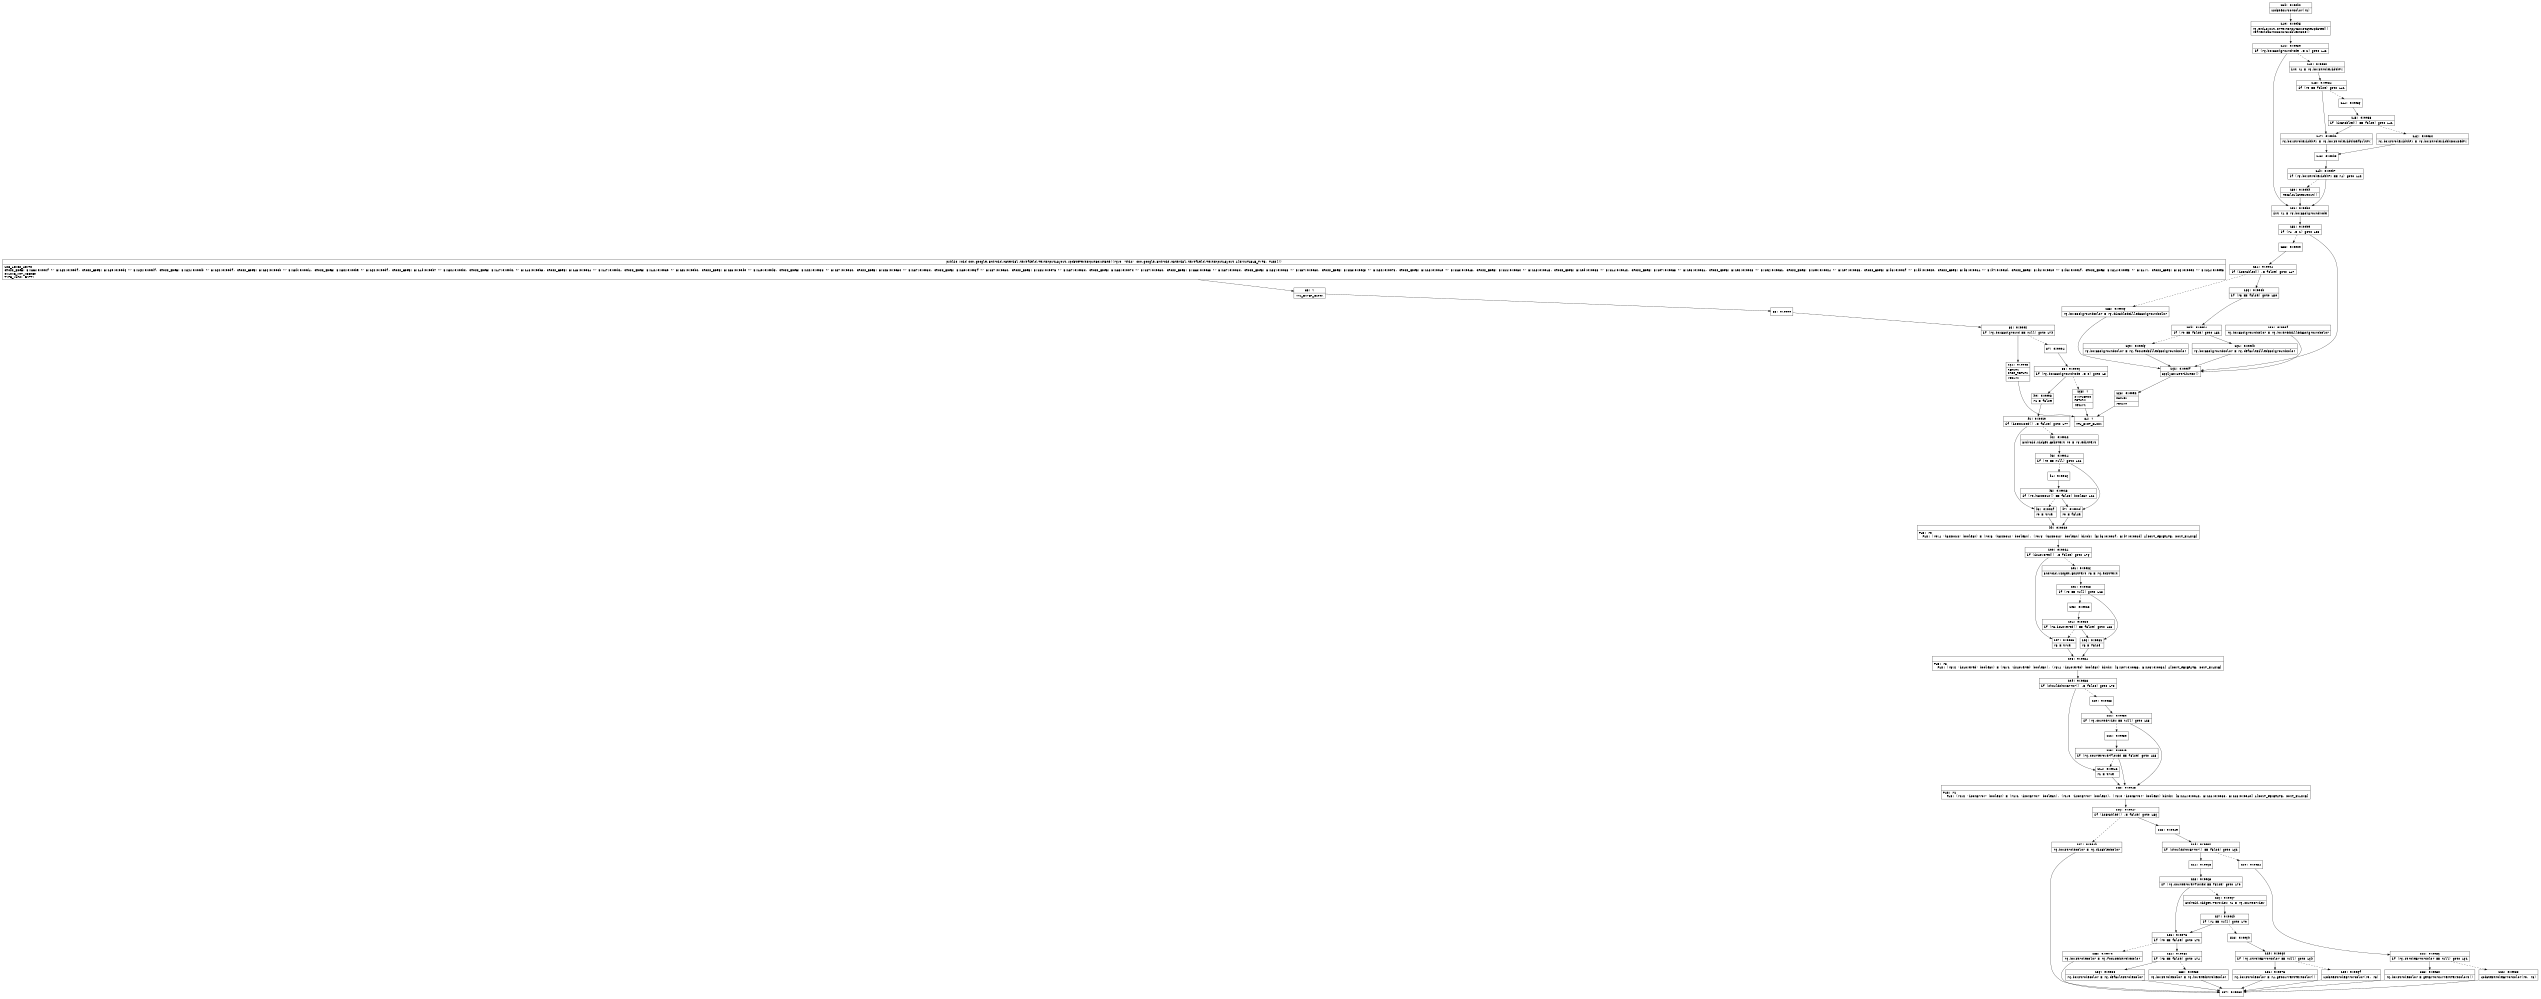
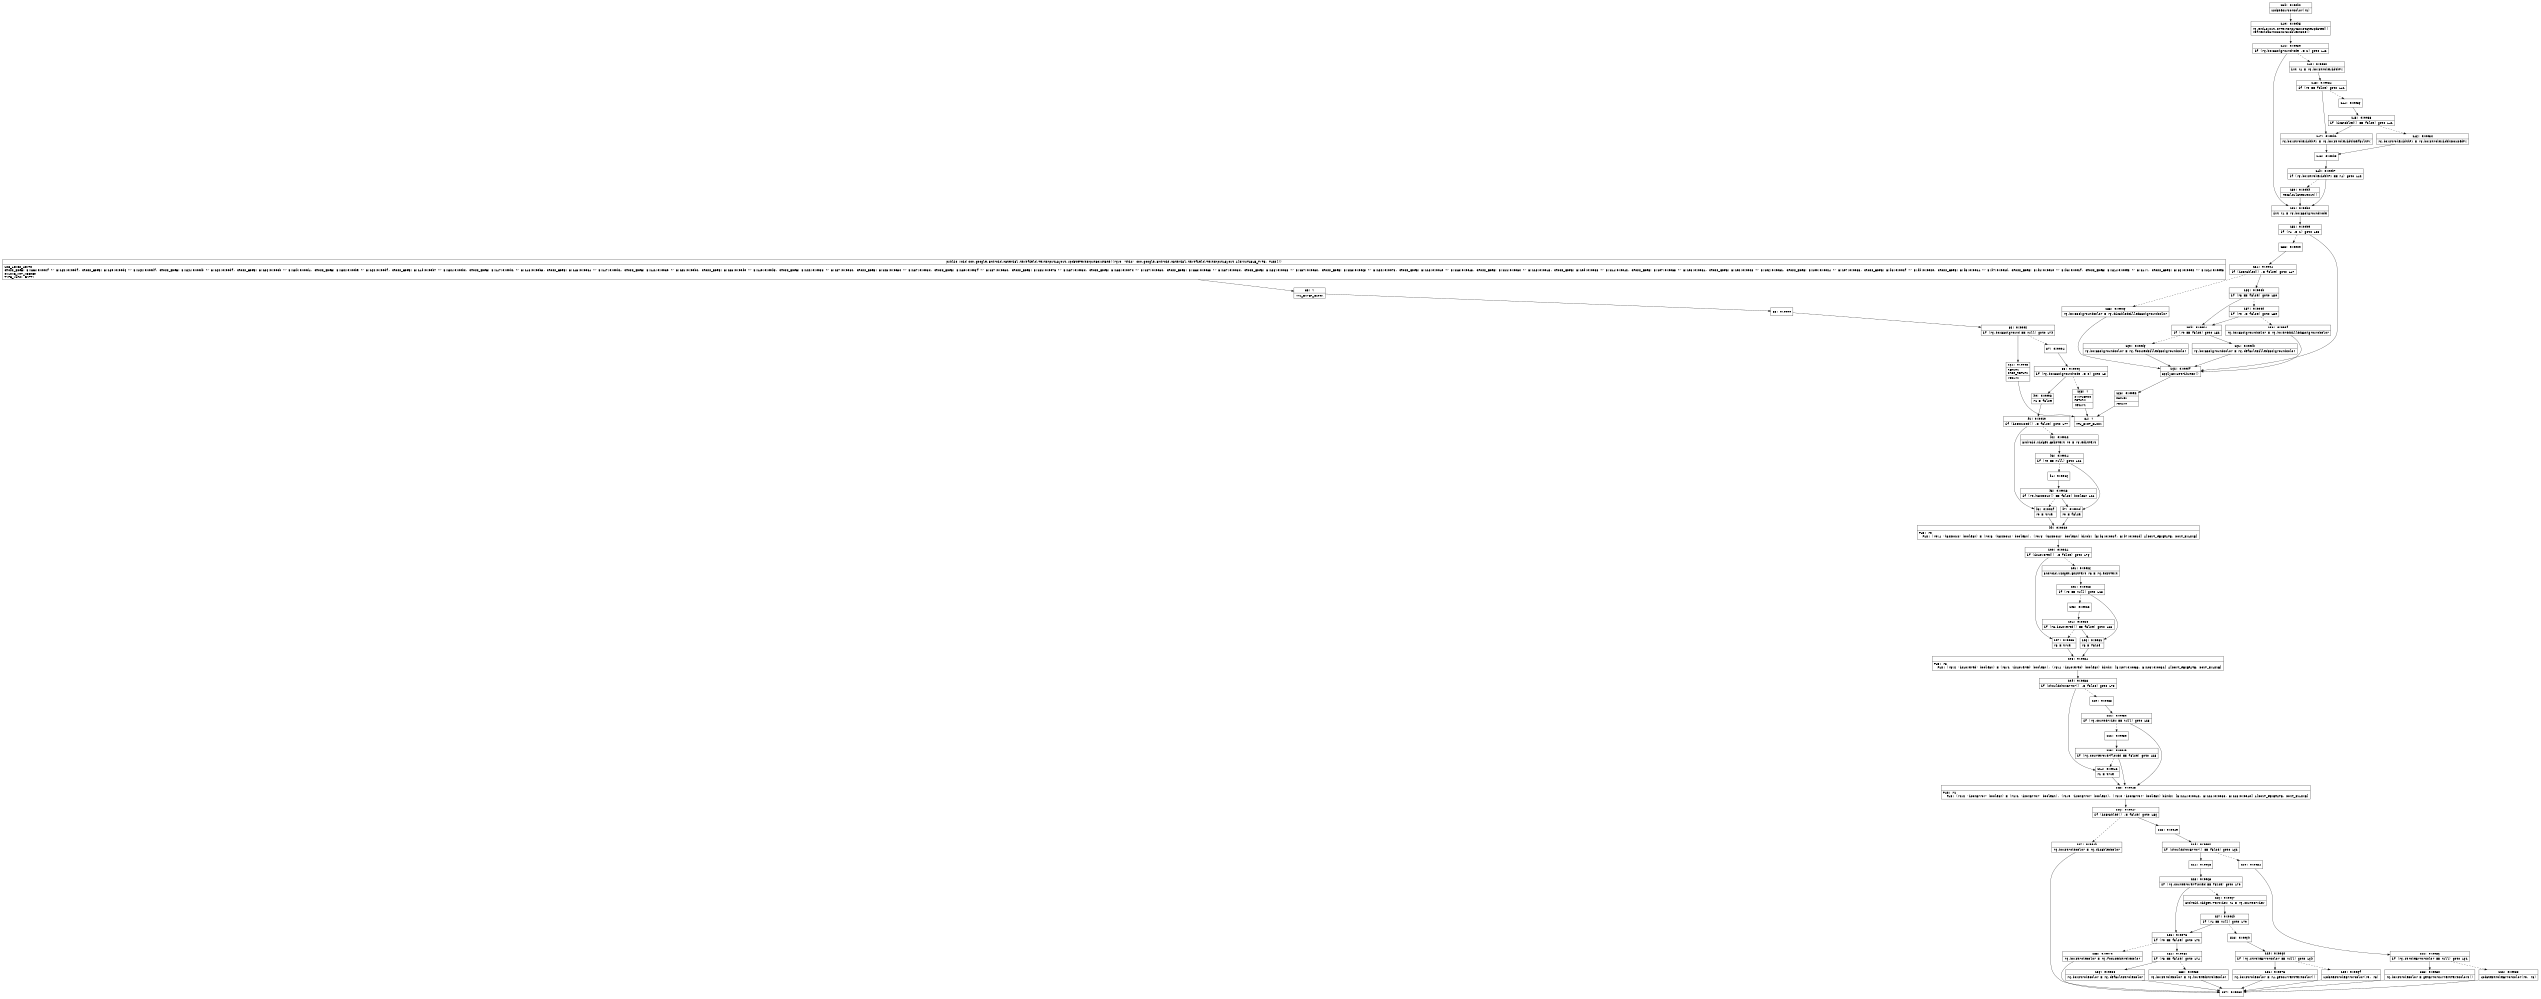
none -> (2254, 312)
